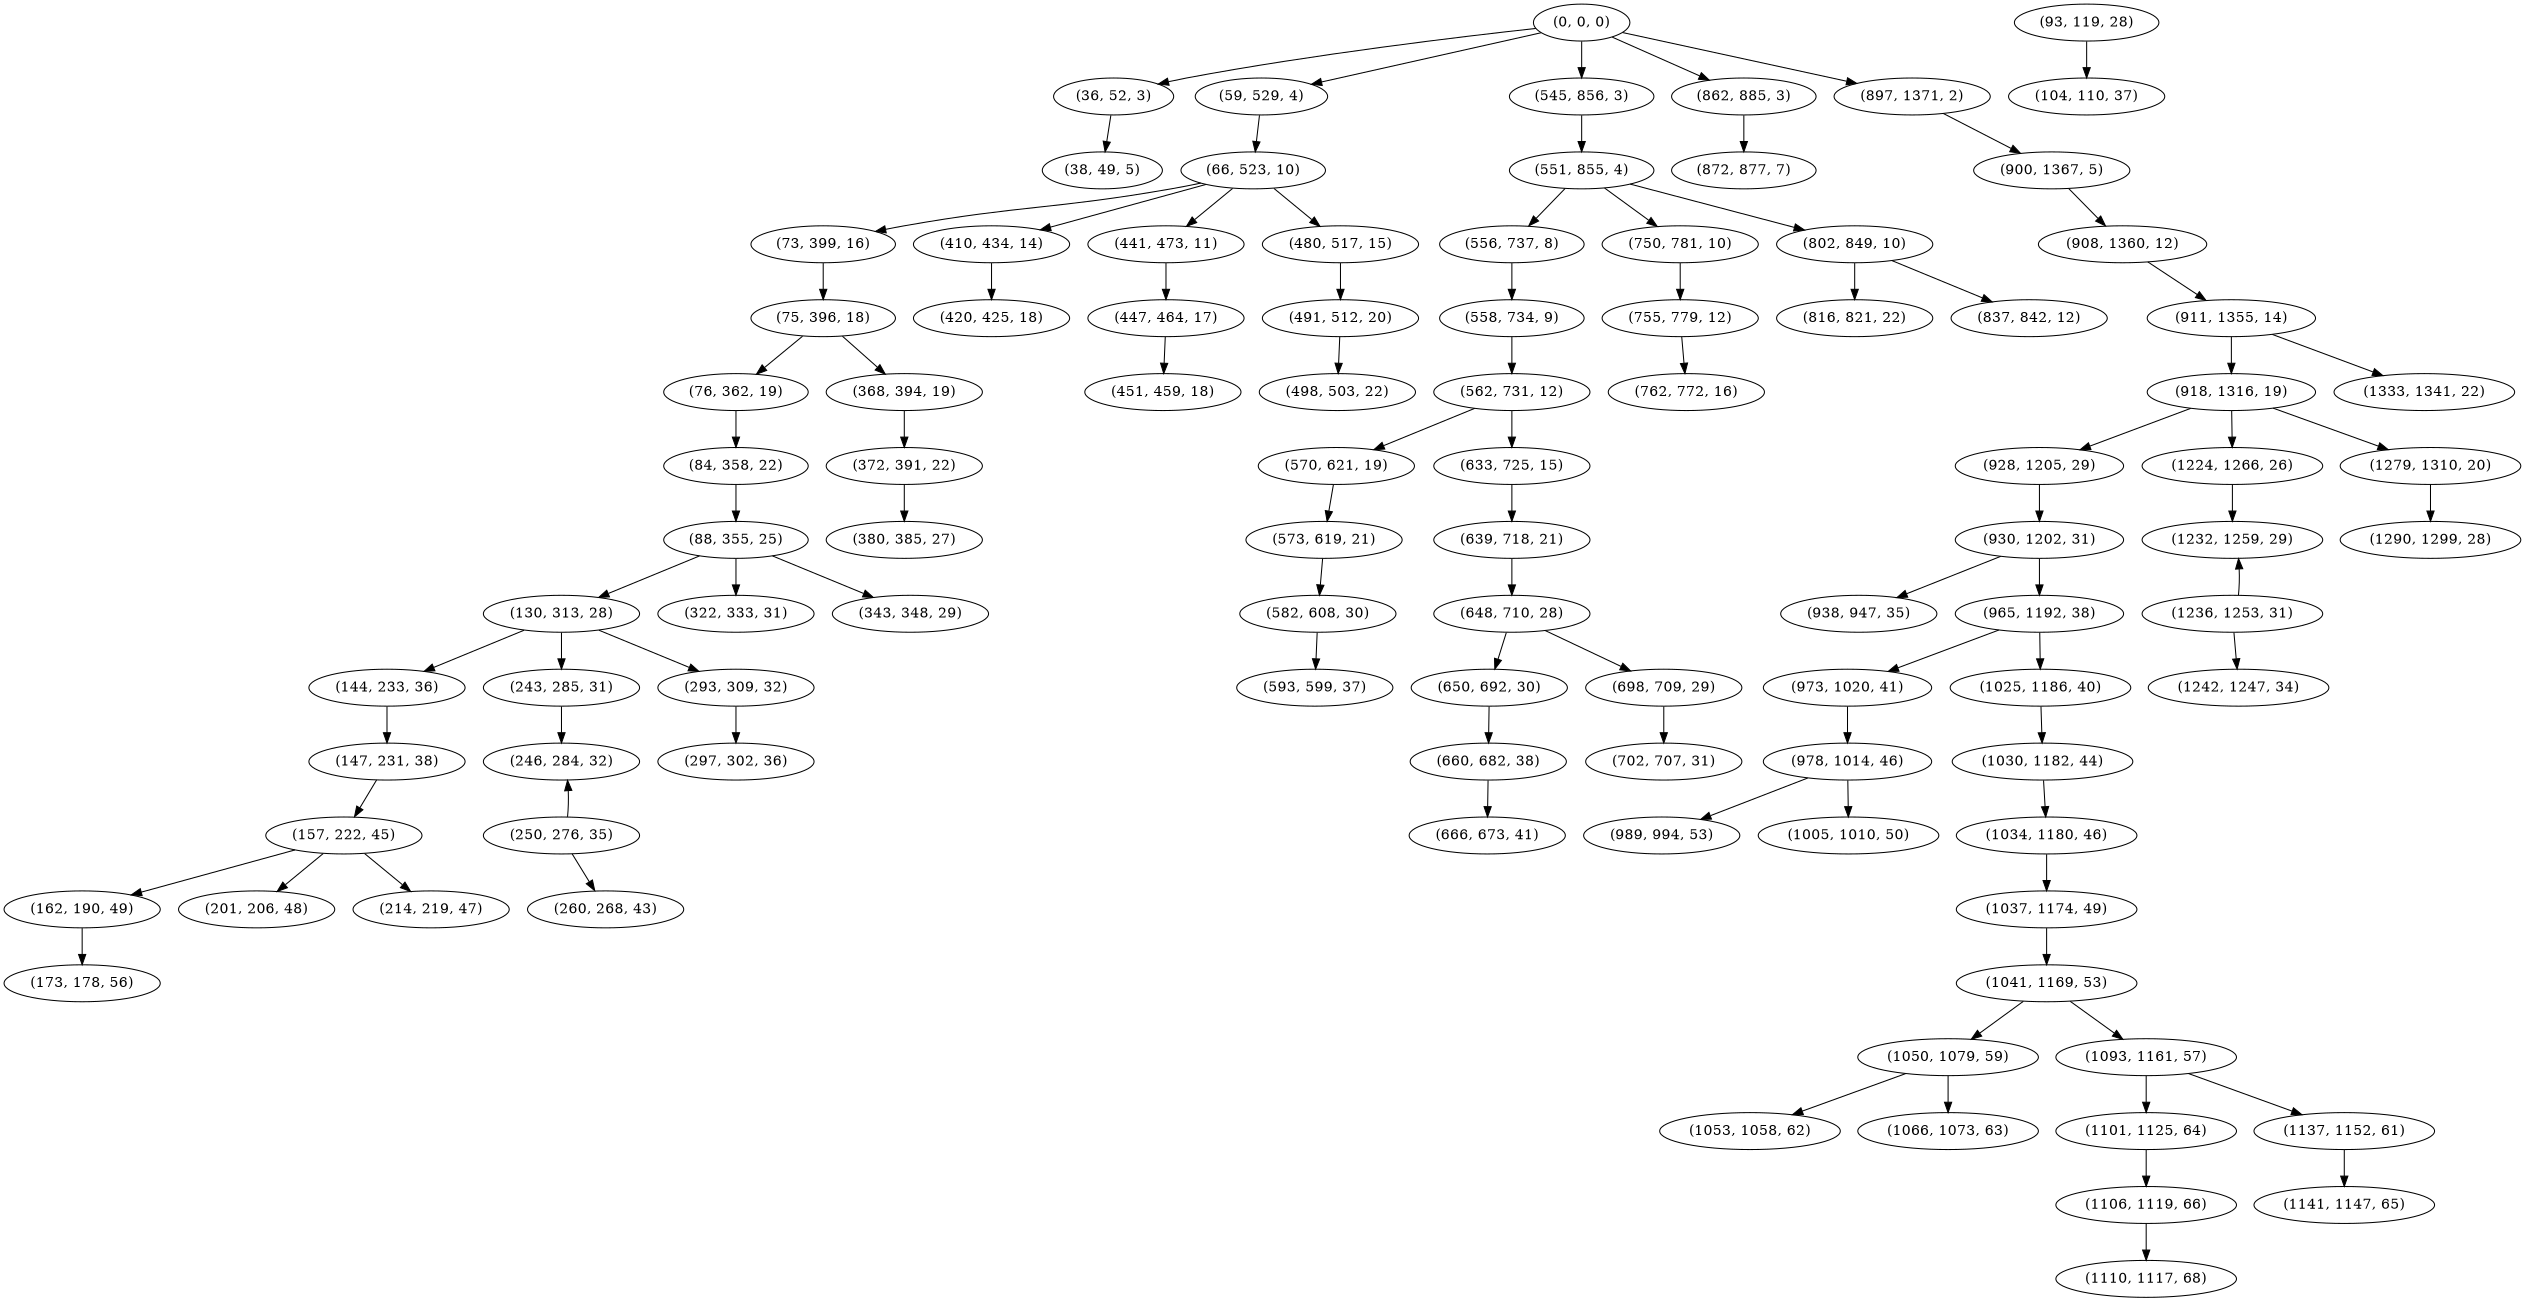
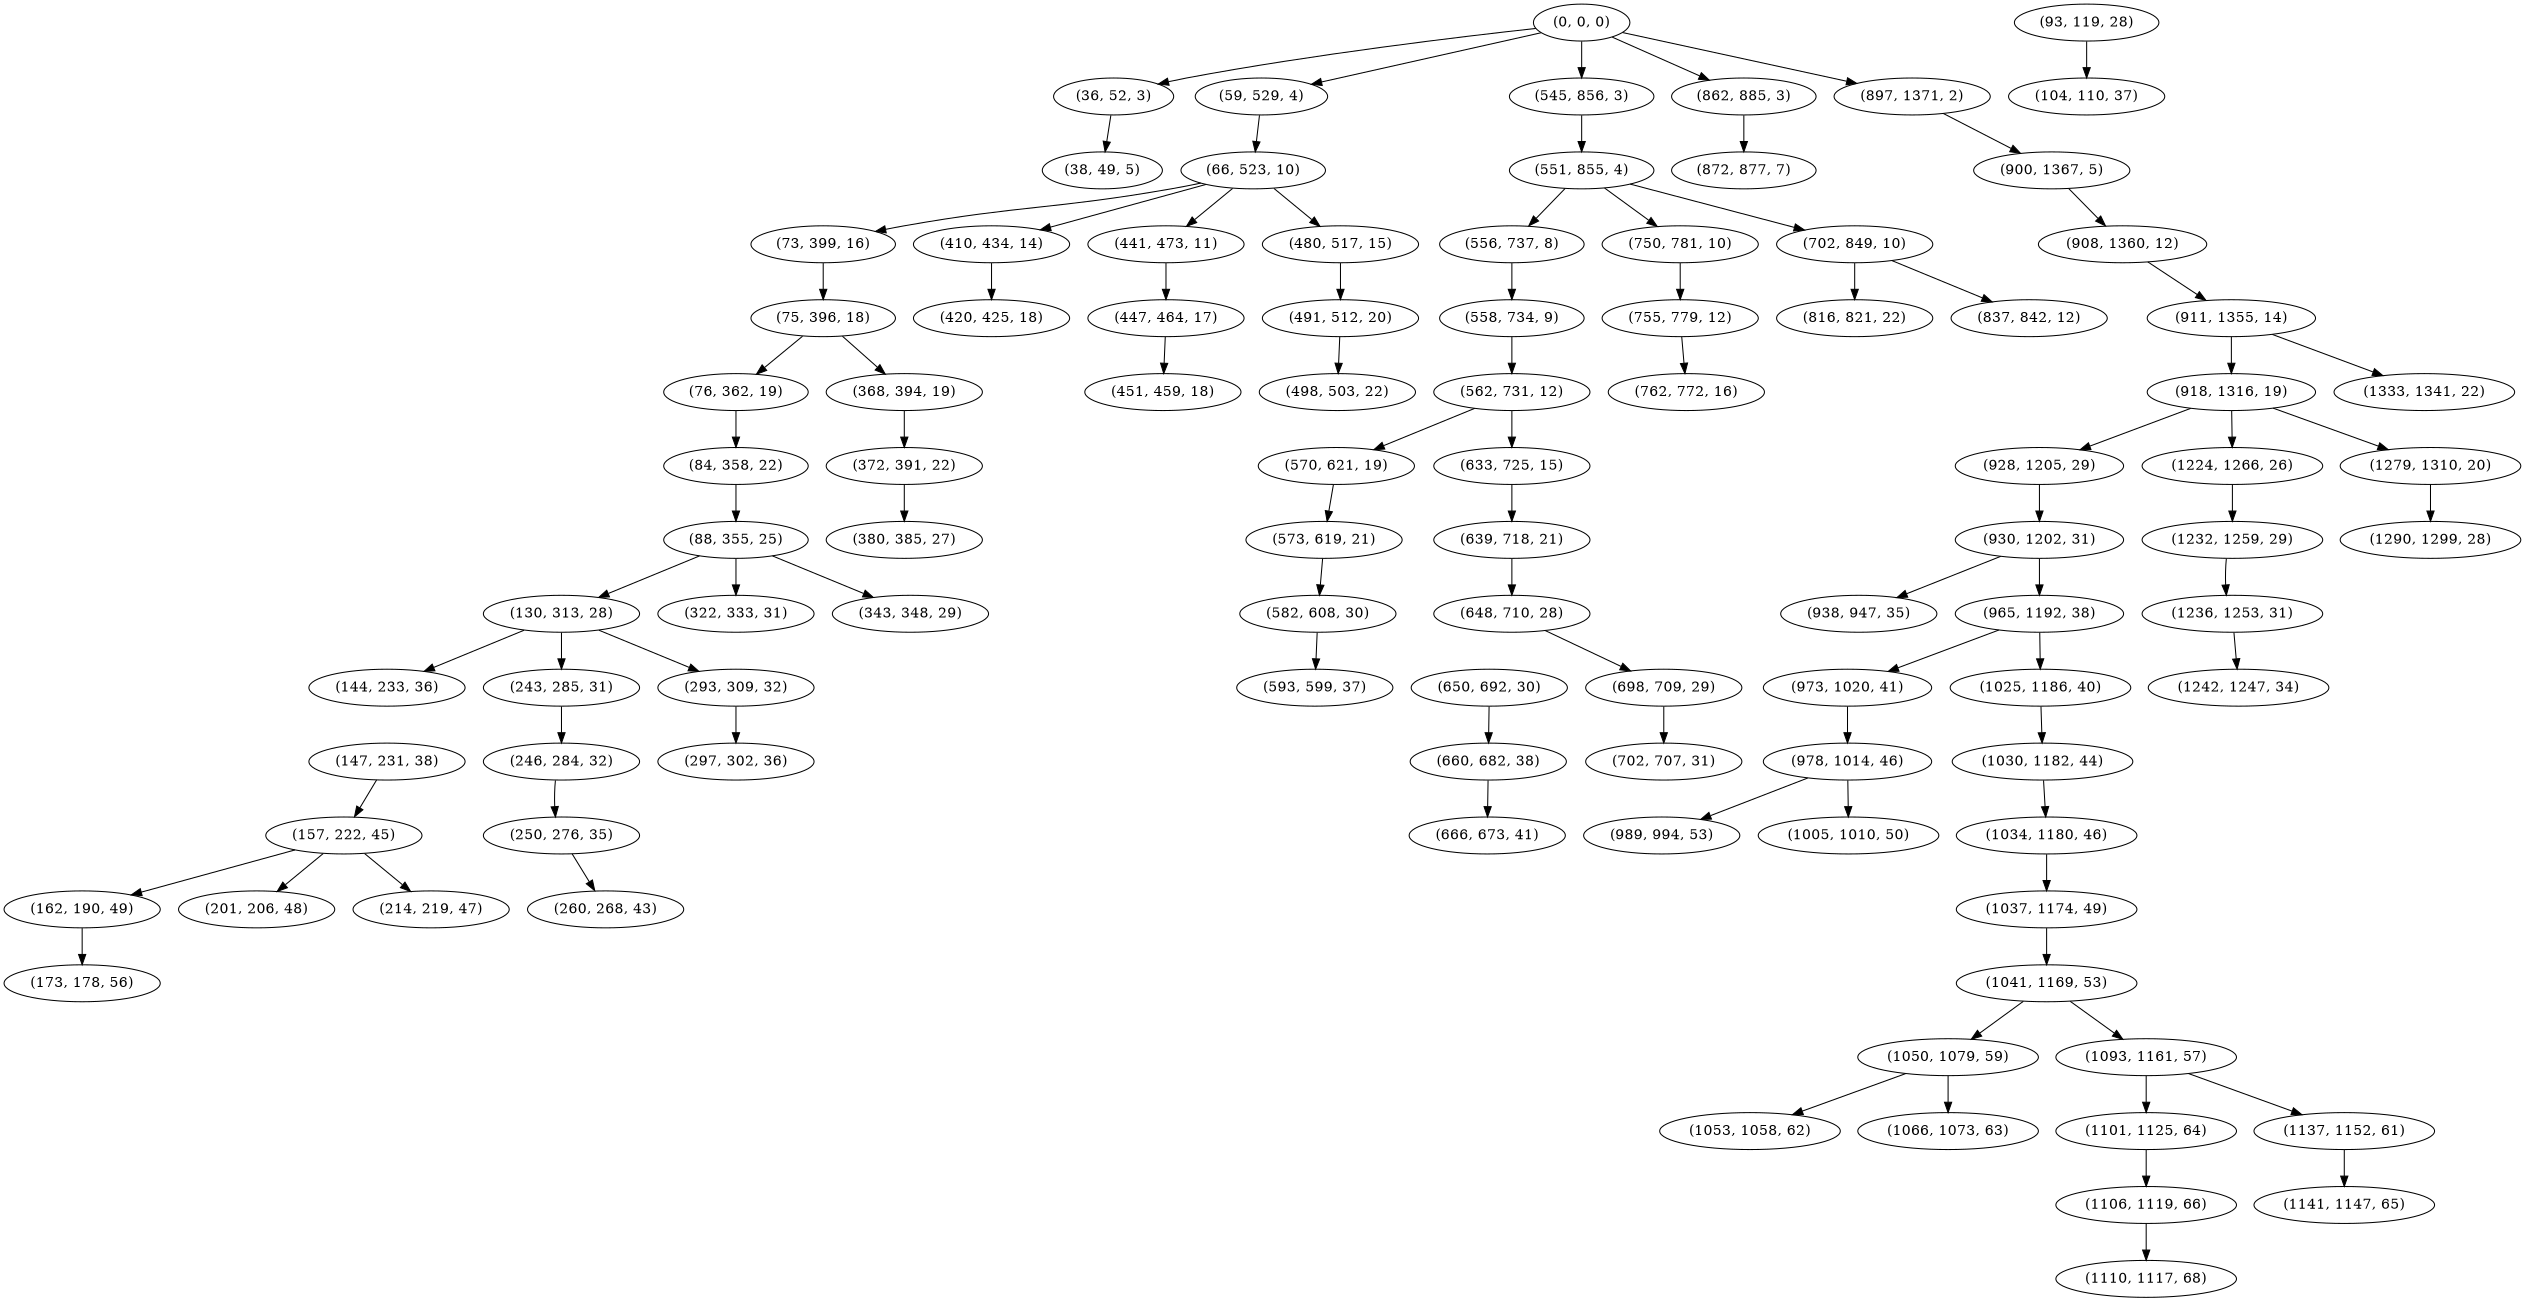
(1855, 244) -> (1855, 244)
(2239, 582) -> (2226, 572)
(1502, 646) -> none
(387, 720) -> none
(568, 804) -> (555, 793)
